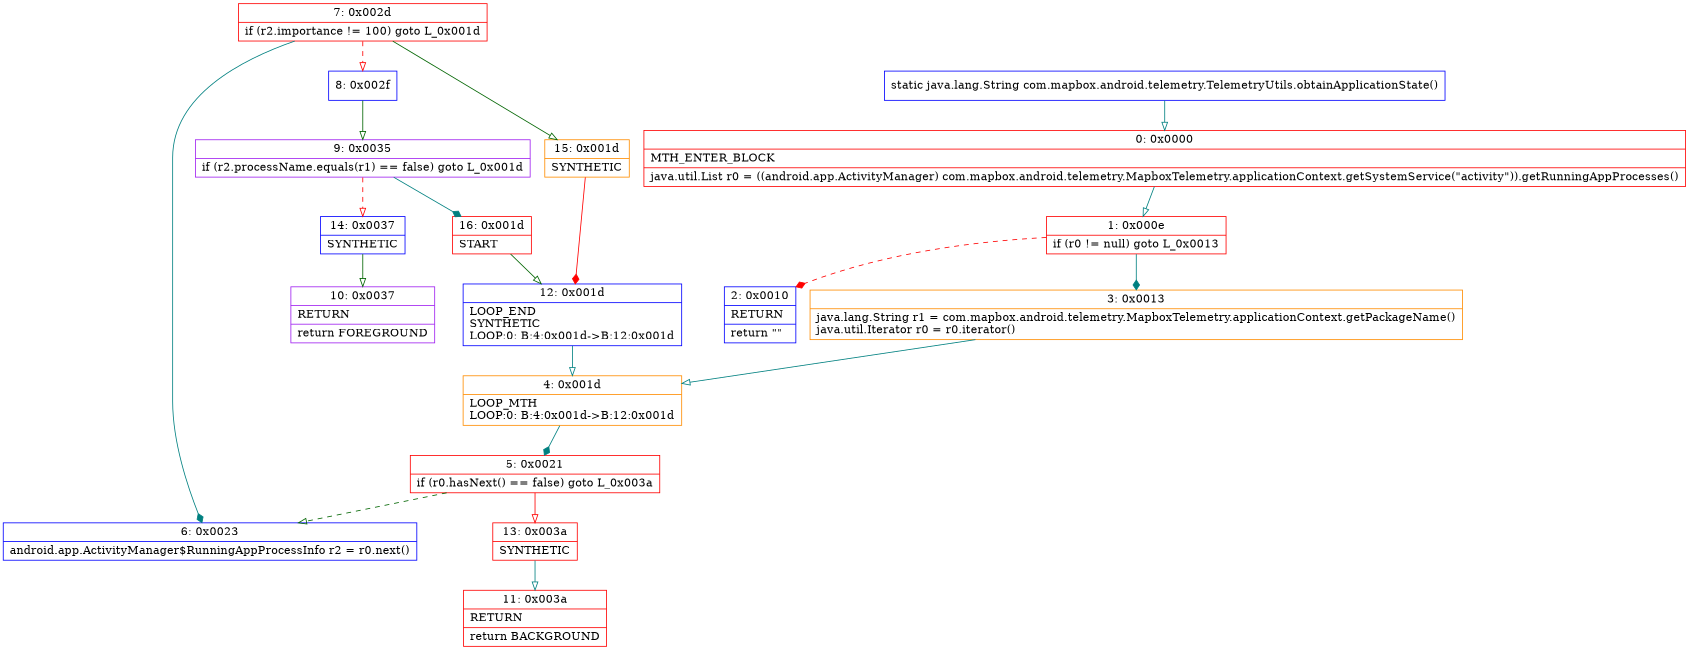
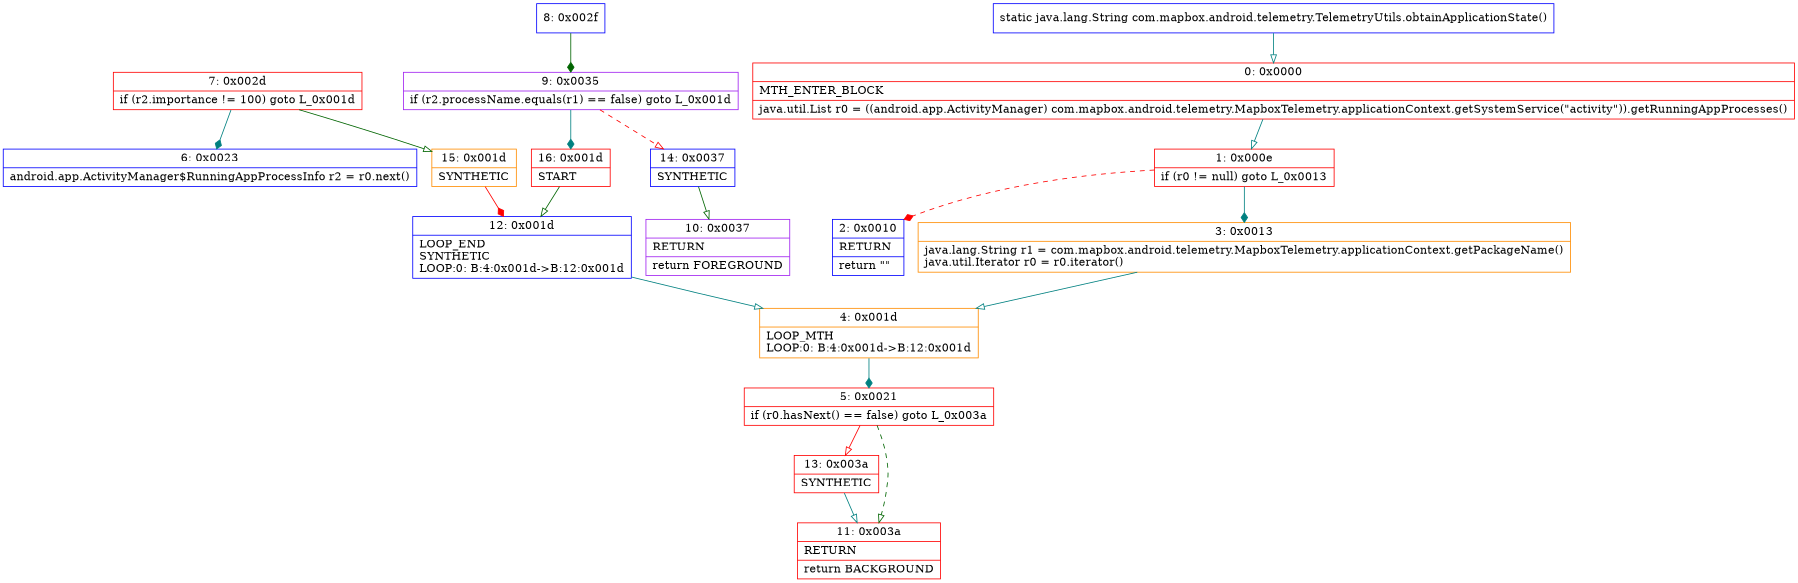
(363, 52) -> none
(363, 116) -> (571, 48)
(377, 507) -> (888, 470)
